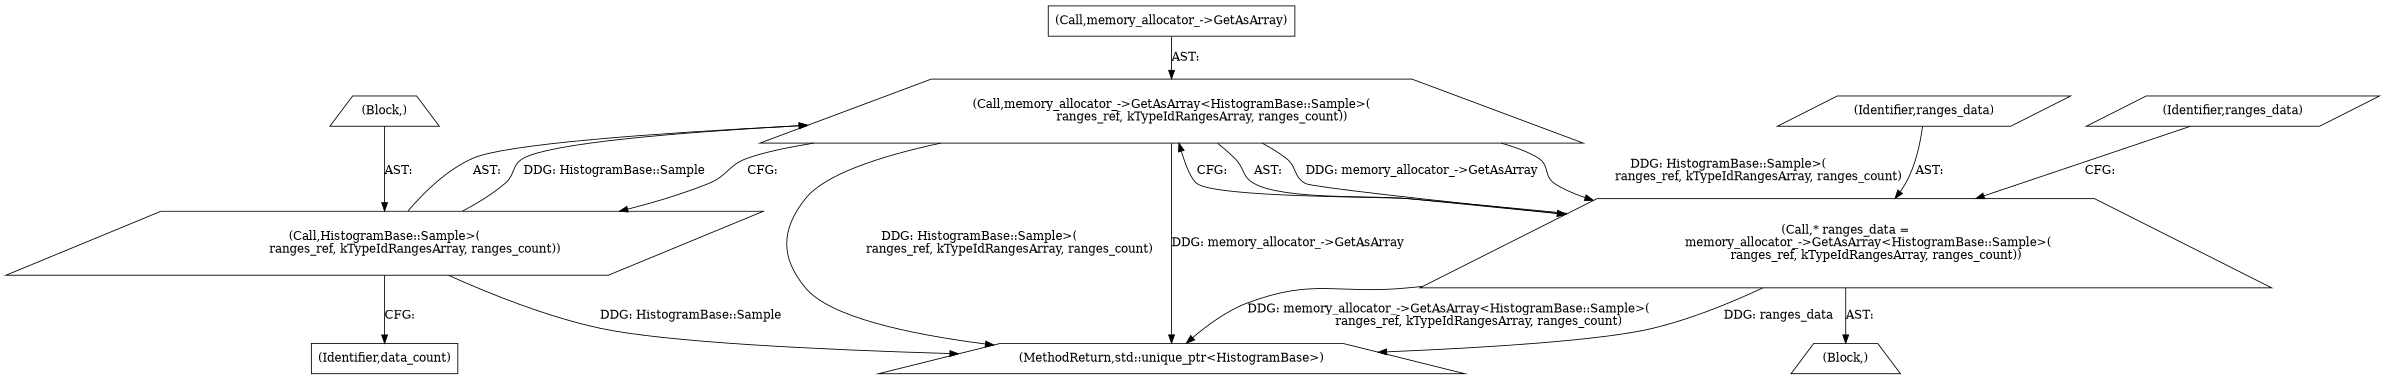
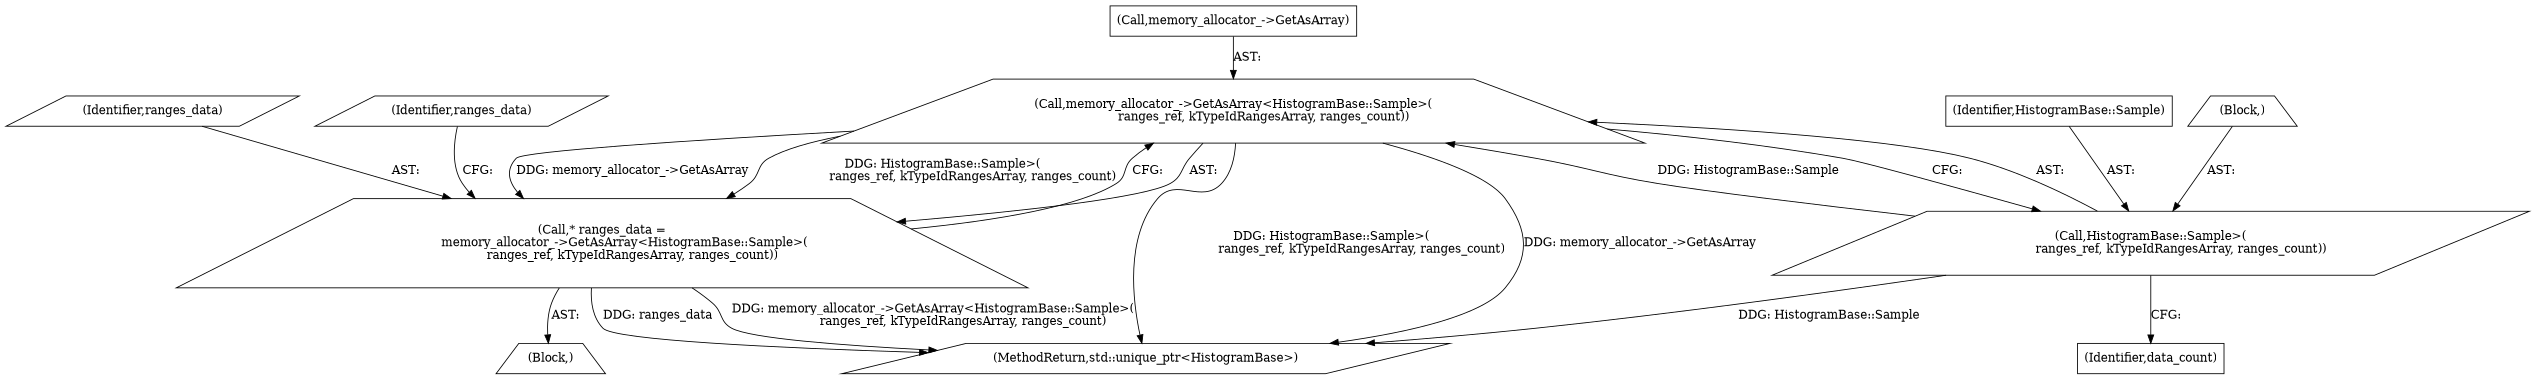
none -> (2059, 111)
(1172, 359) -> (1146, 359)
